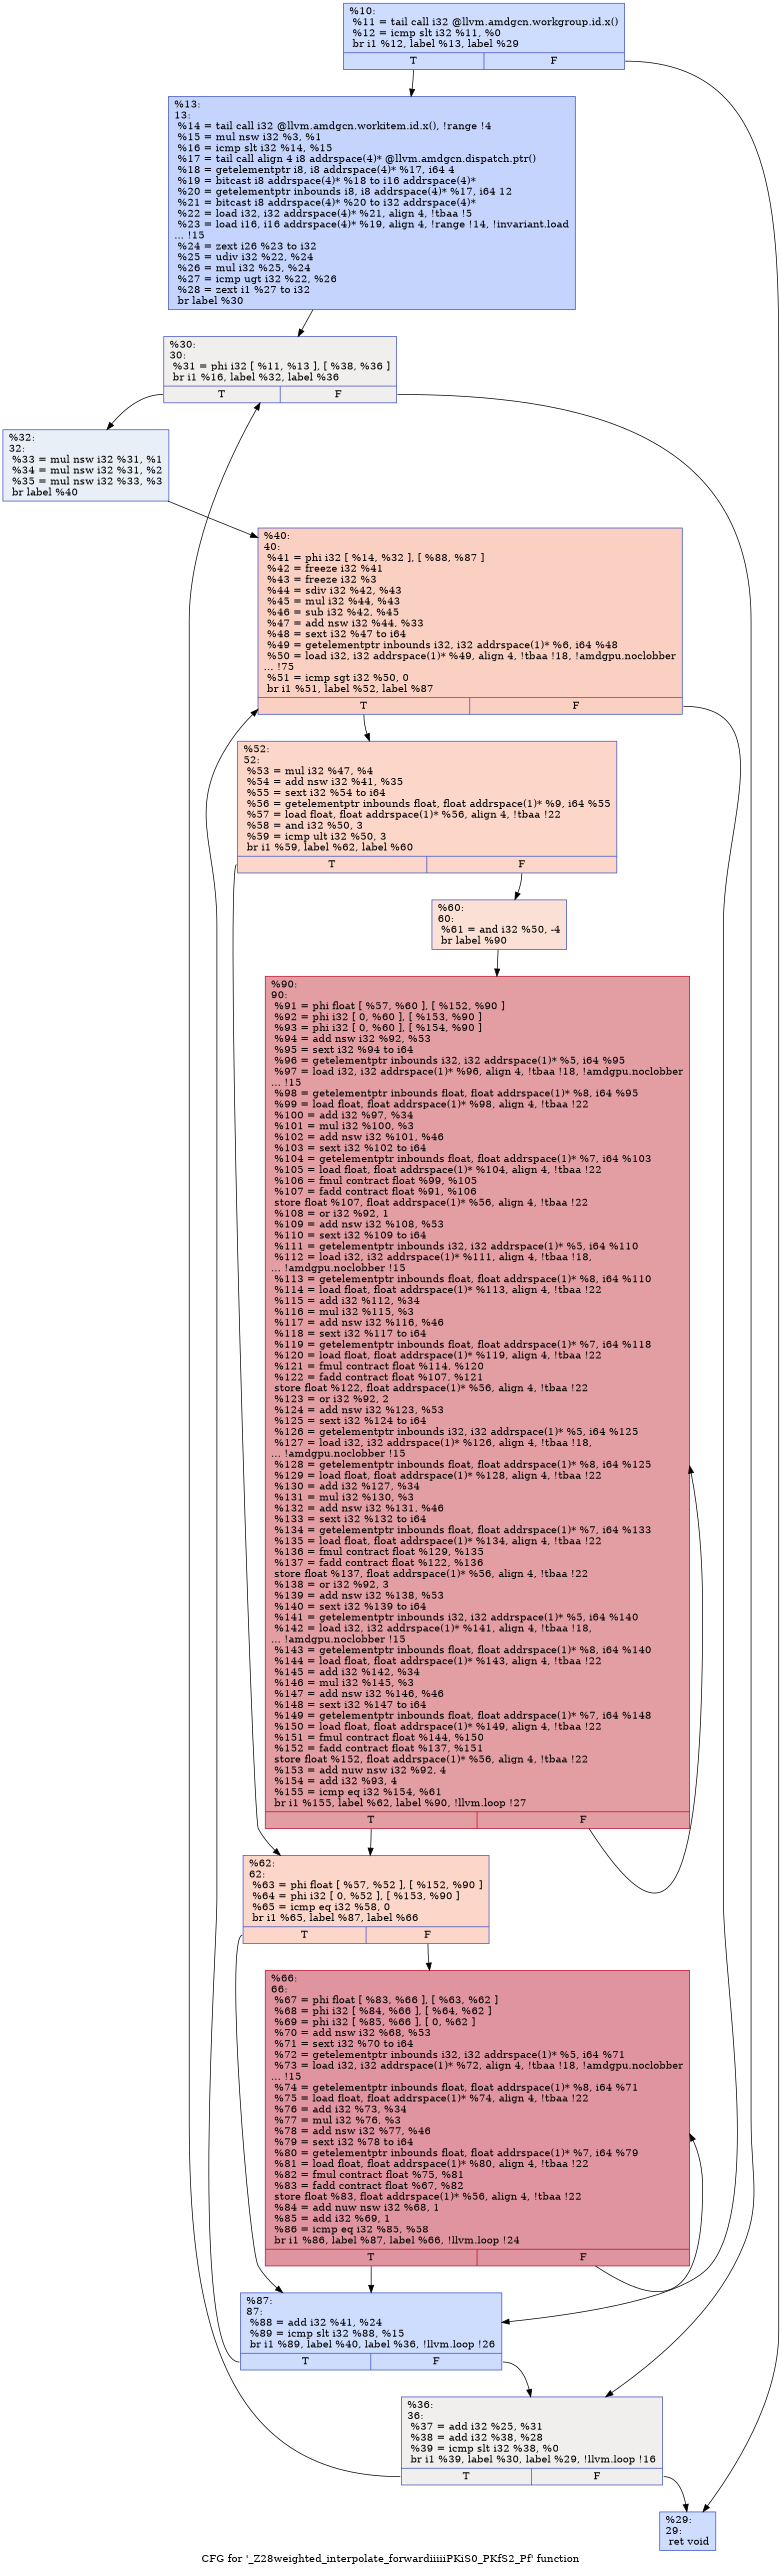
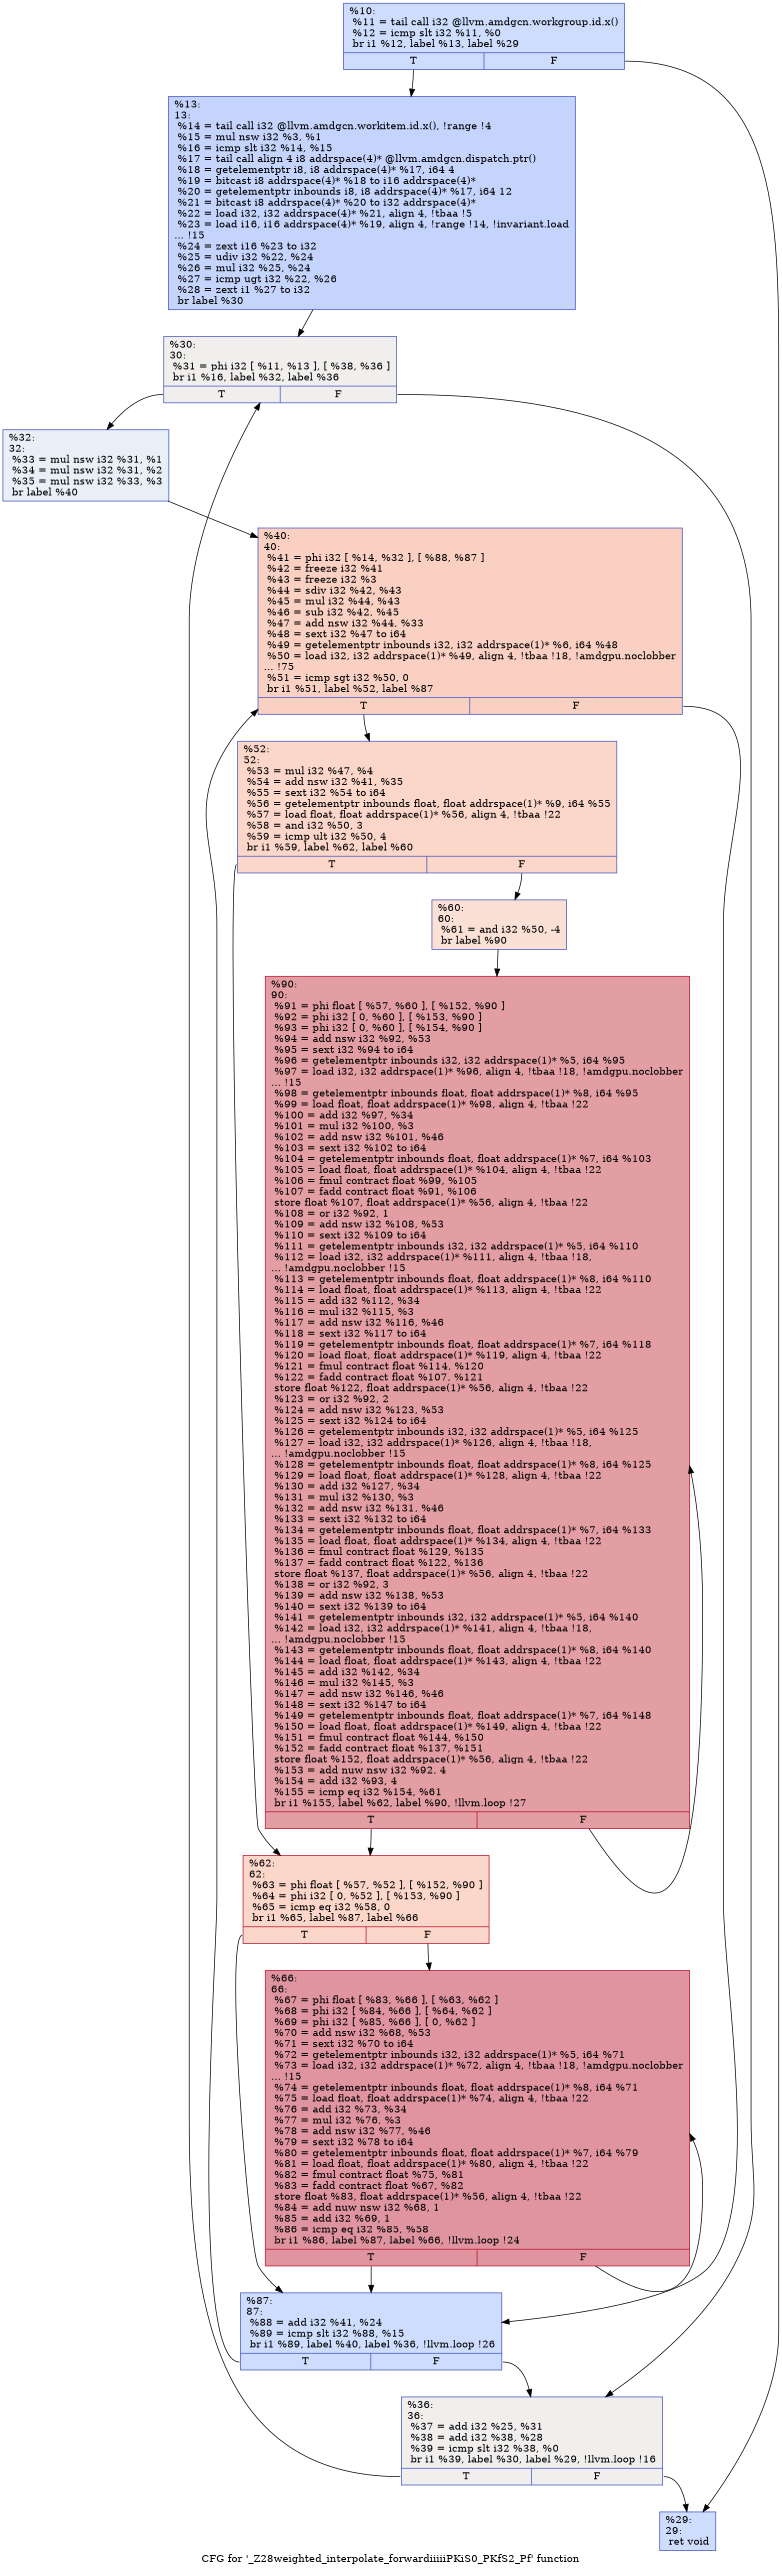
(246, 246) -> (246, 246)
(315, 837) -> (315, 837)
(366, 1900) -> (366, 1900)
